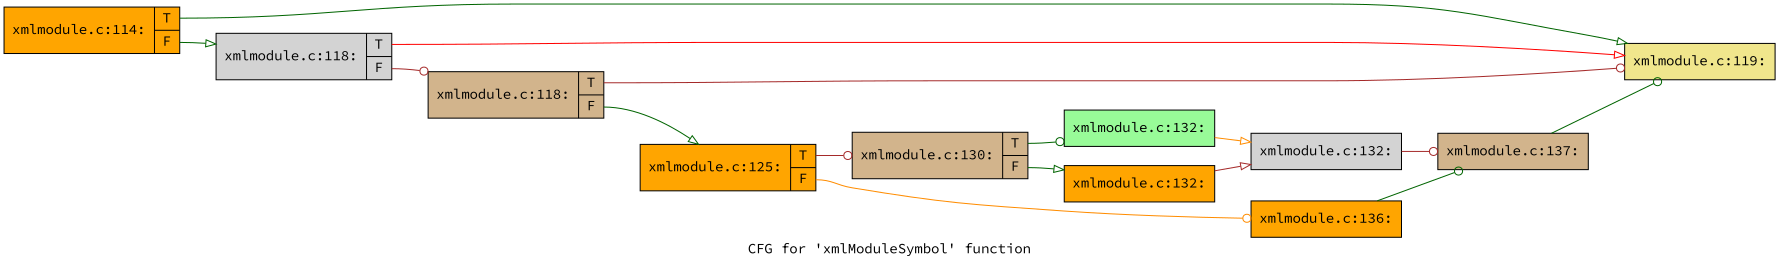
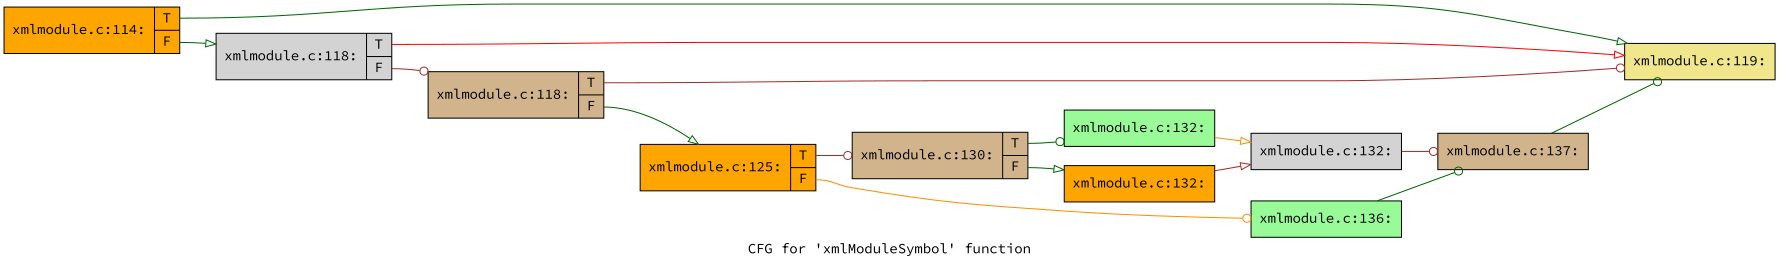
(1326, 219) -> (1326, 219)
